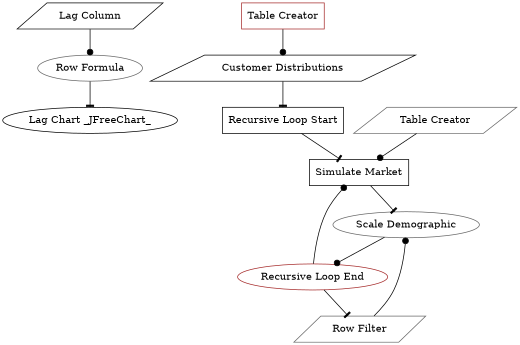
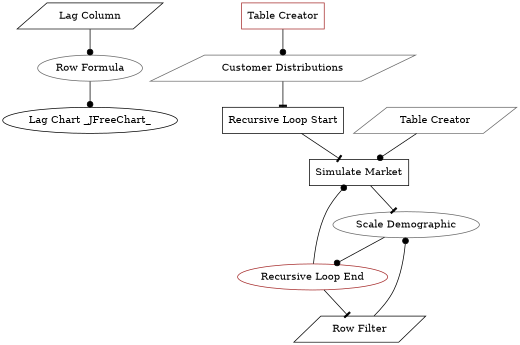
(283, 68) -> (283, 68)
(90, 93) -> (90, 93)
(360, 329) -> (360, 329)
